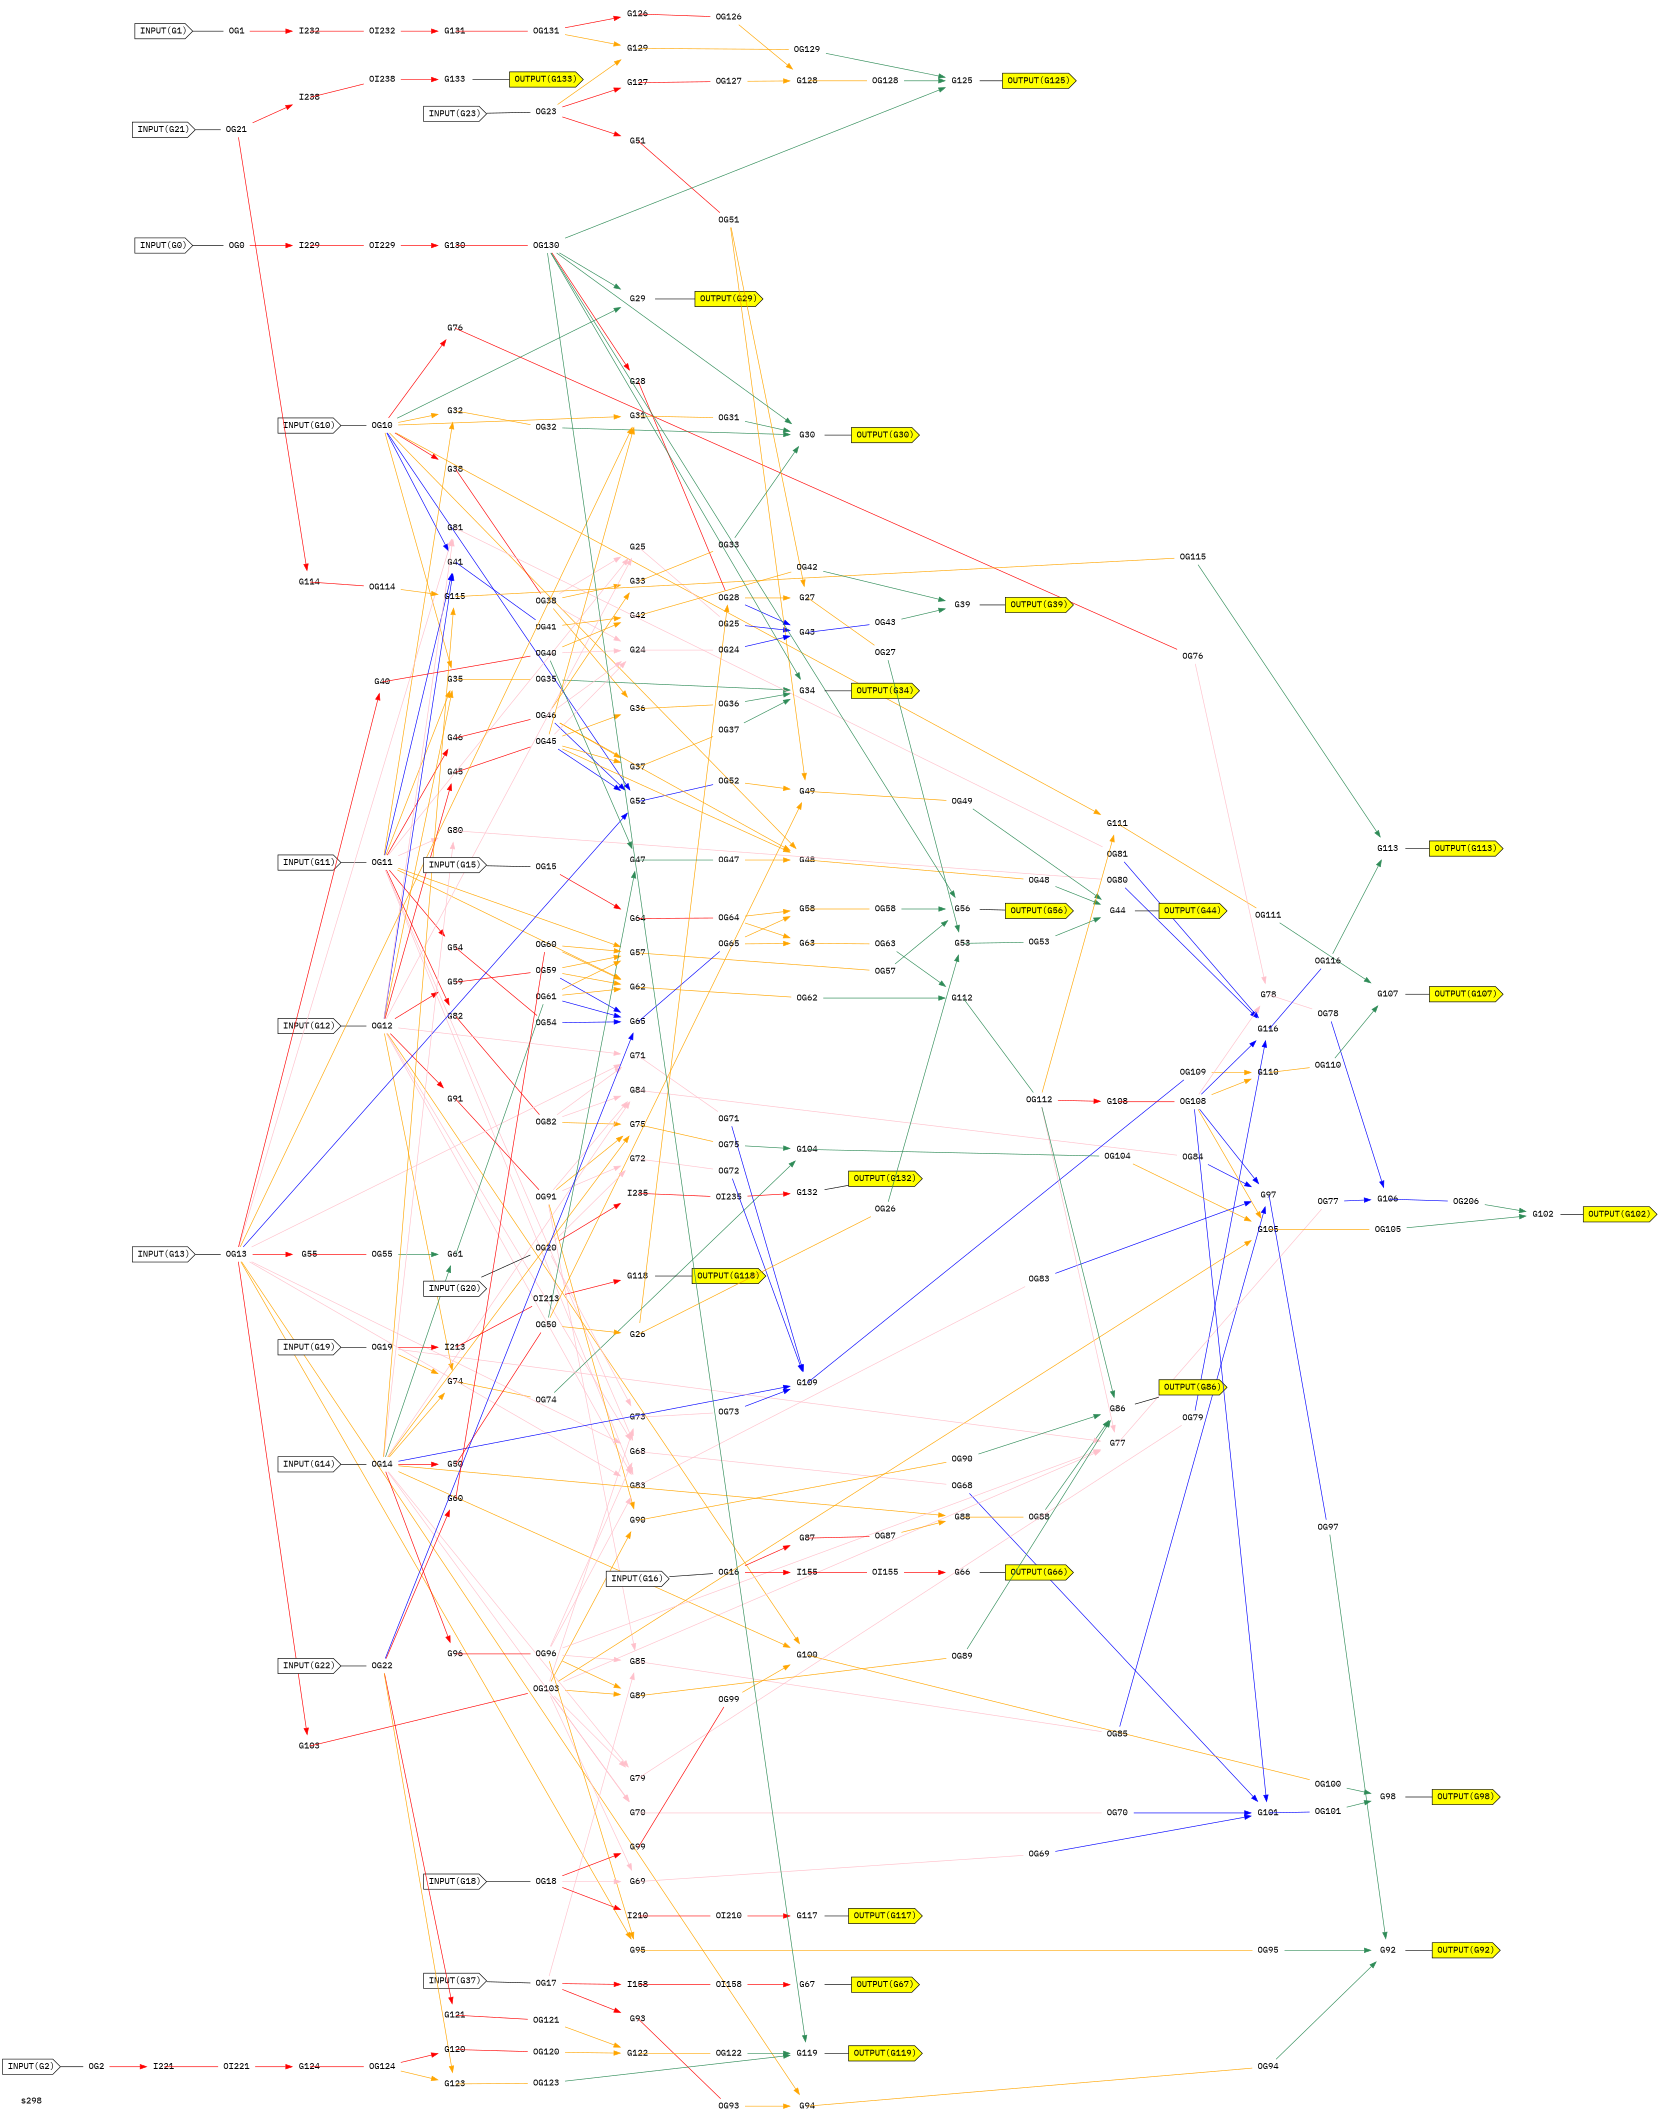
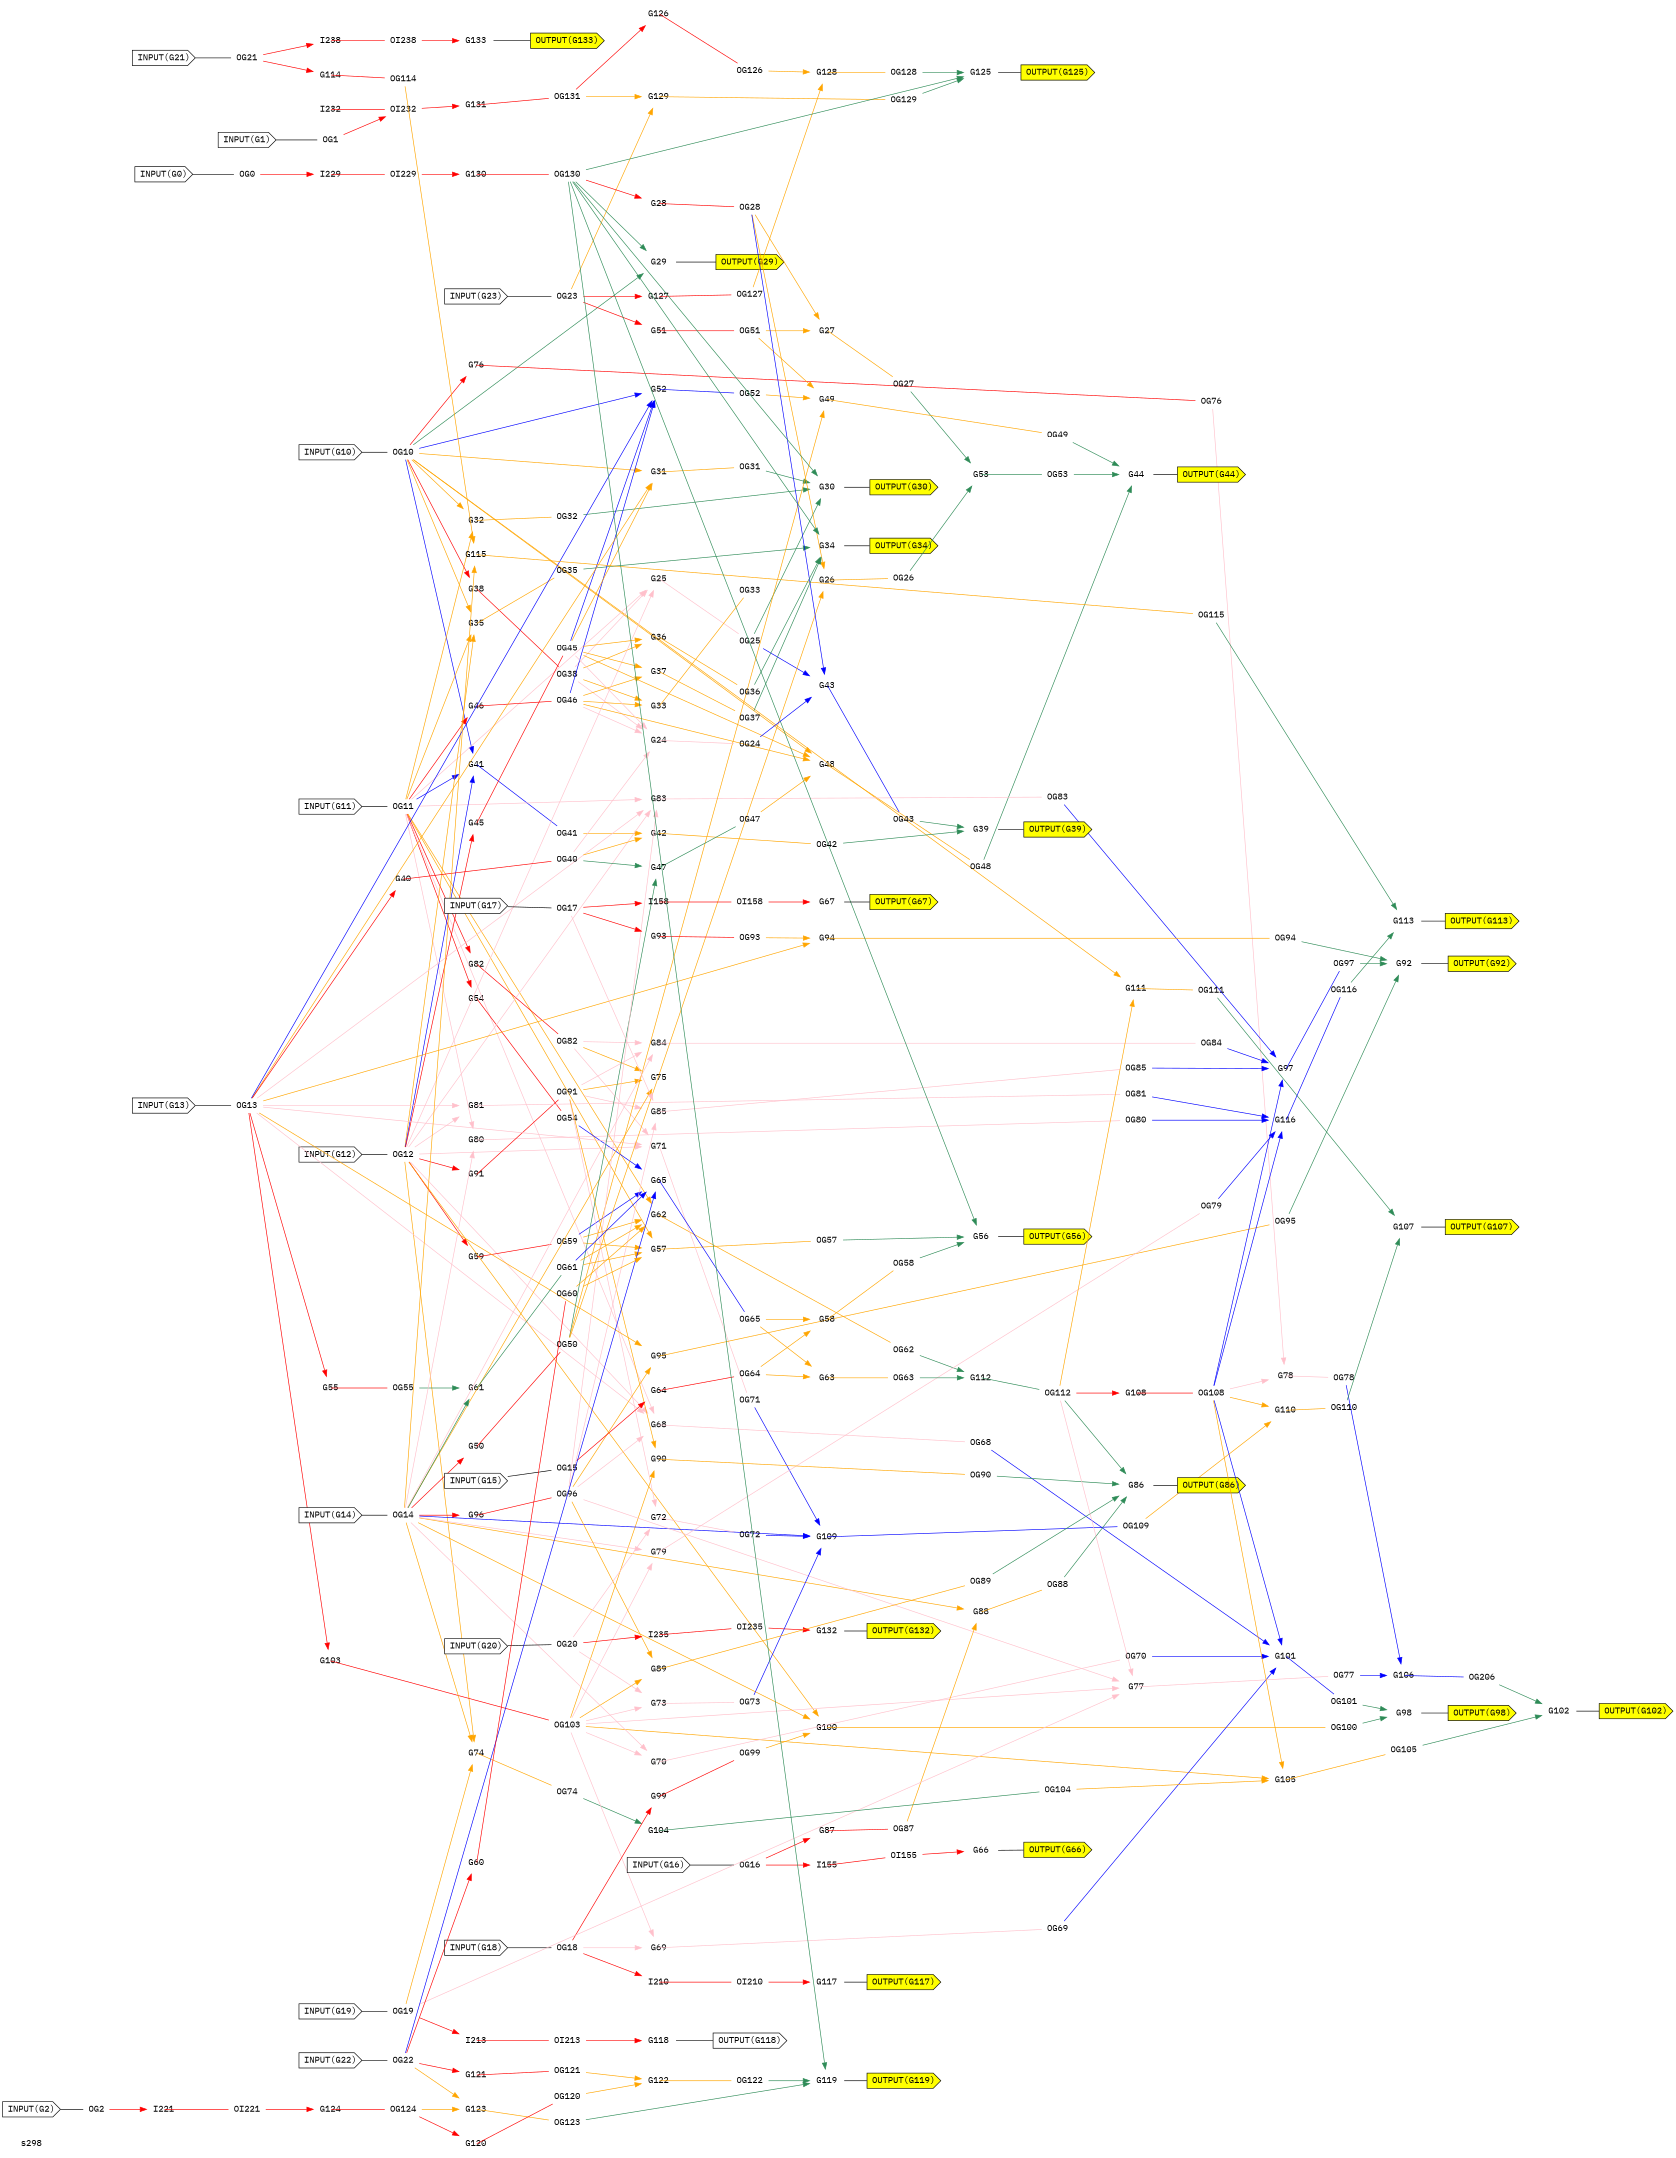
(268, 31) -> (362, 127)
(762, 499) -> (786, 569)
(683, 967) -> (787, 389)
(729, 1145) -> none
(729, 1276) -> (750, 2041)
(455, 1981) -> (476, 906)
